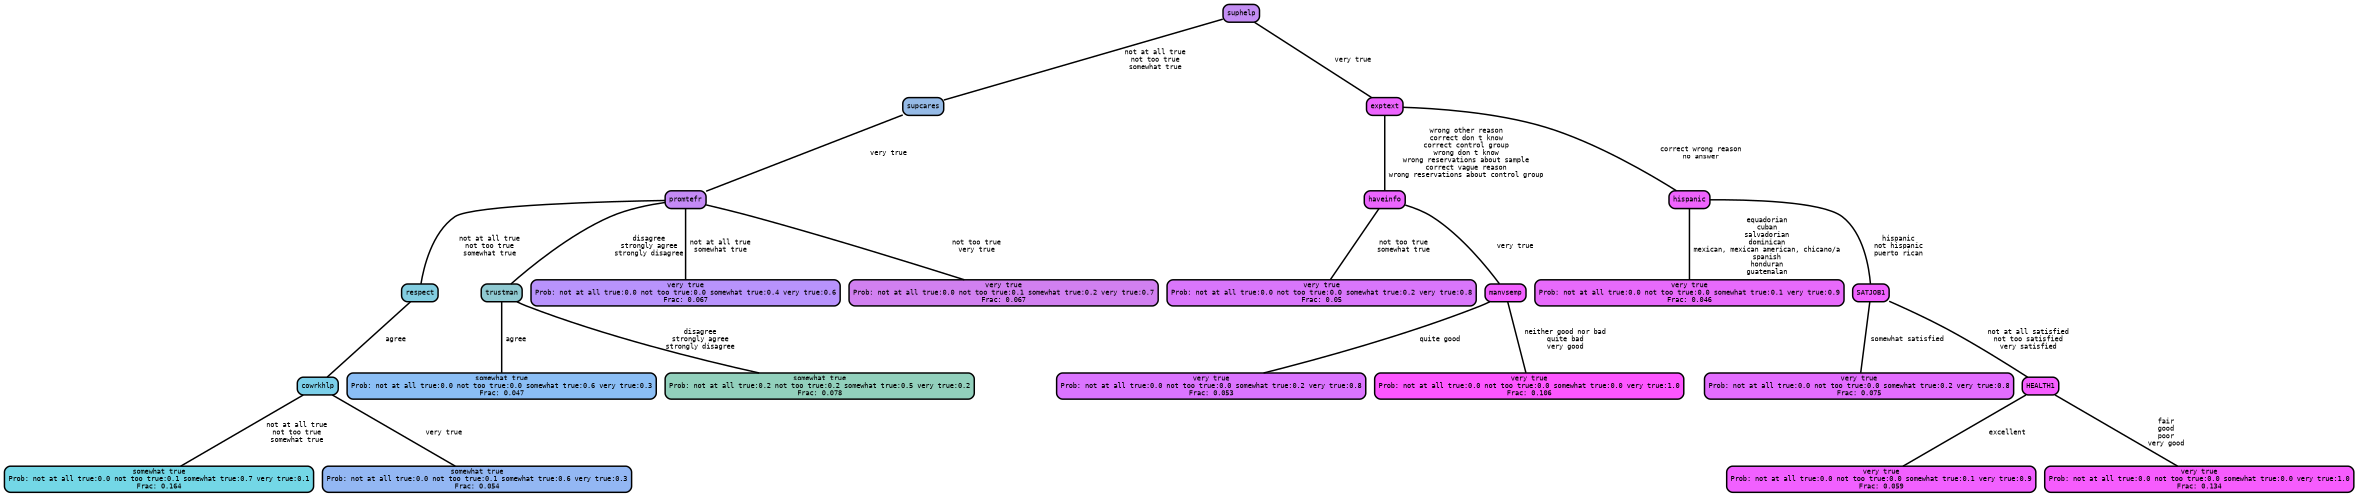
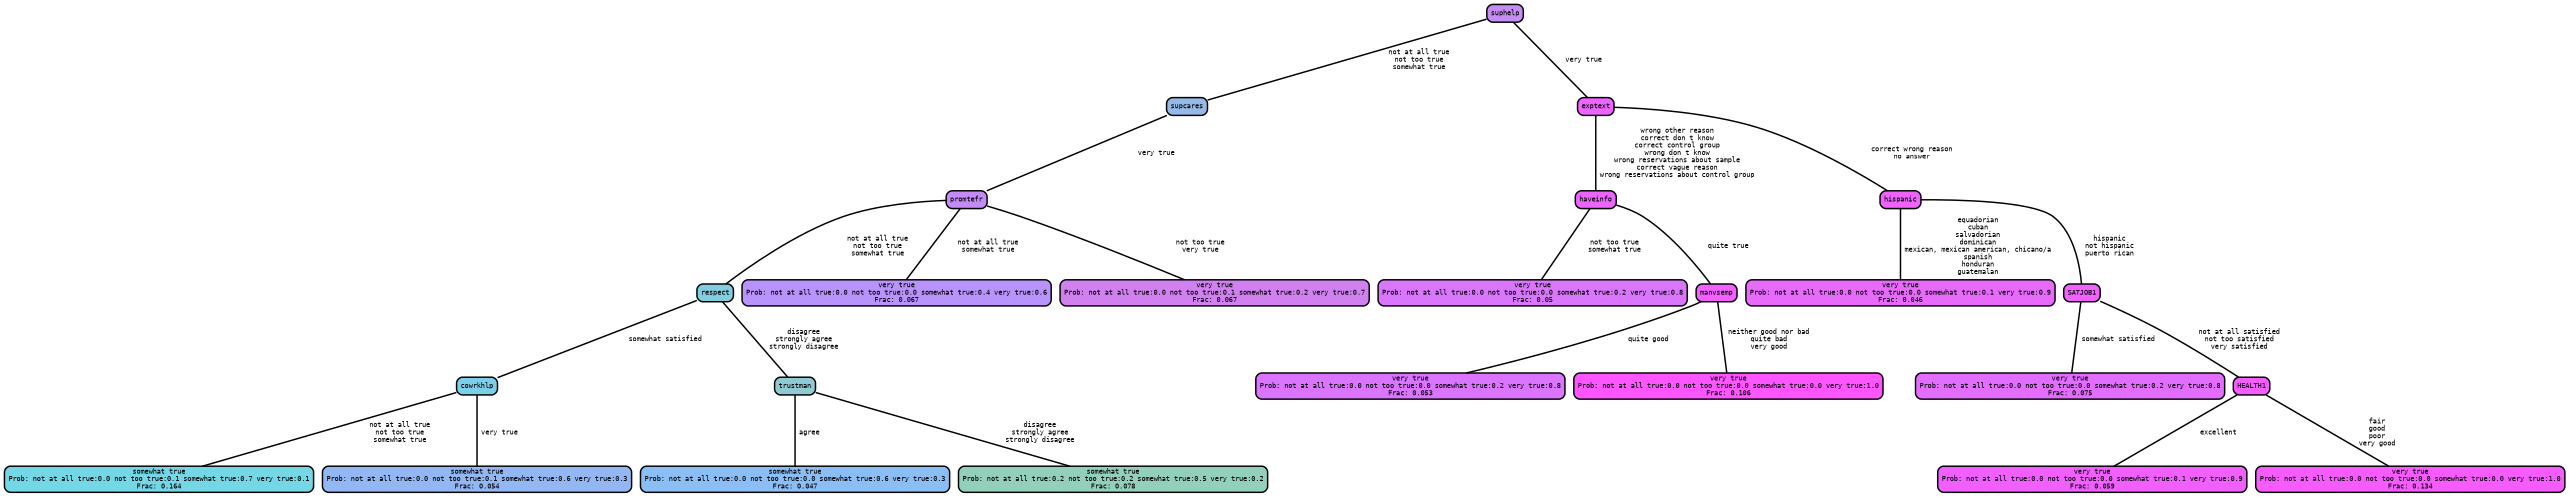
(582, 231) -> (755, 339)
(1513, 246) -> (1726, 246)
(394, 339) -> (663, 339)
